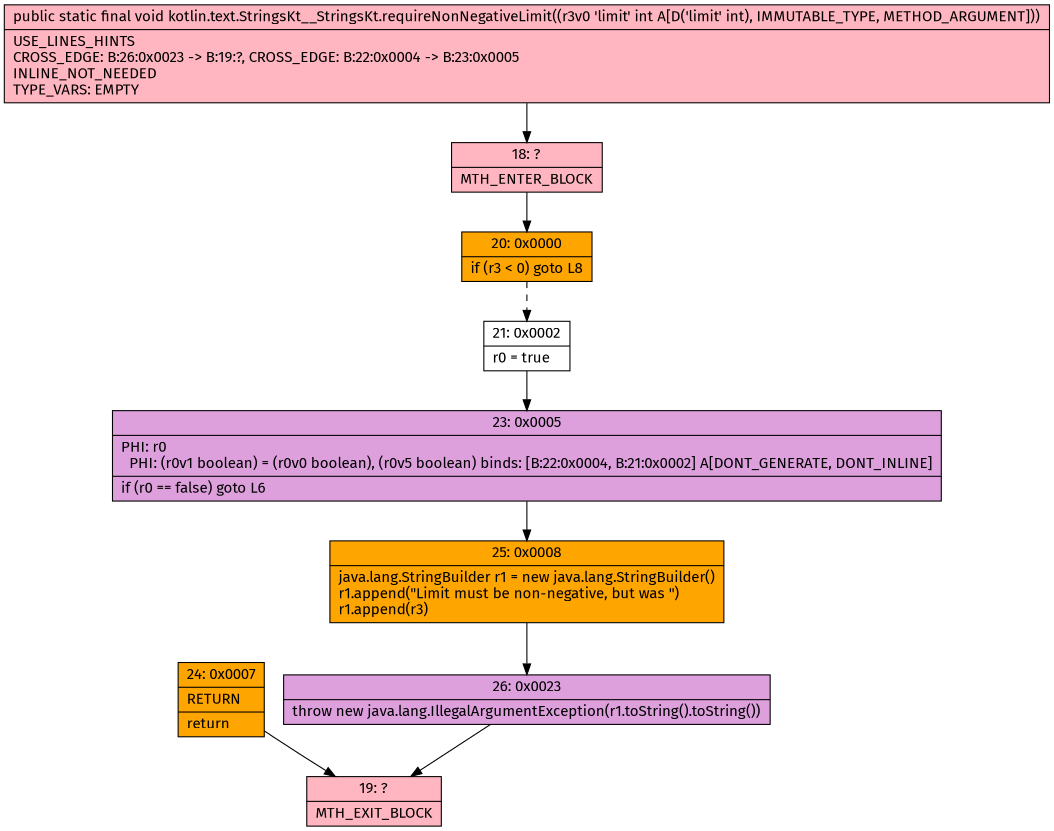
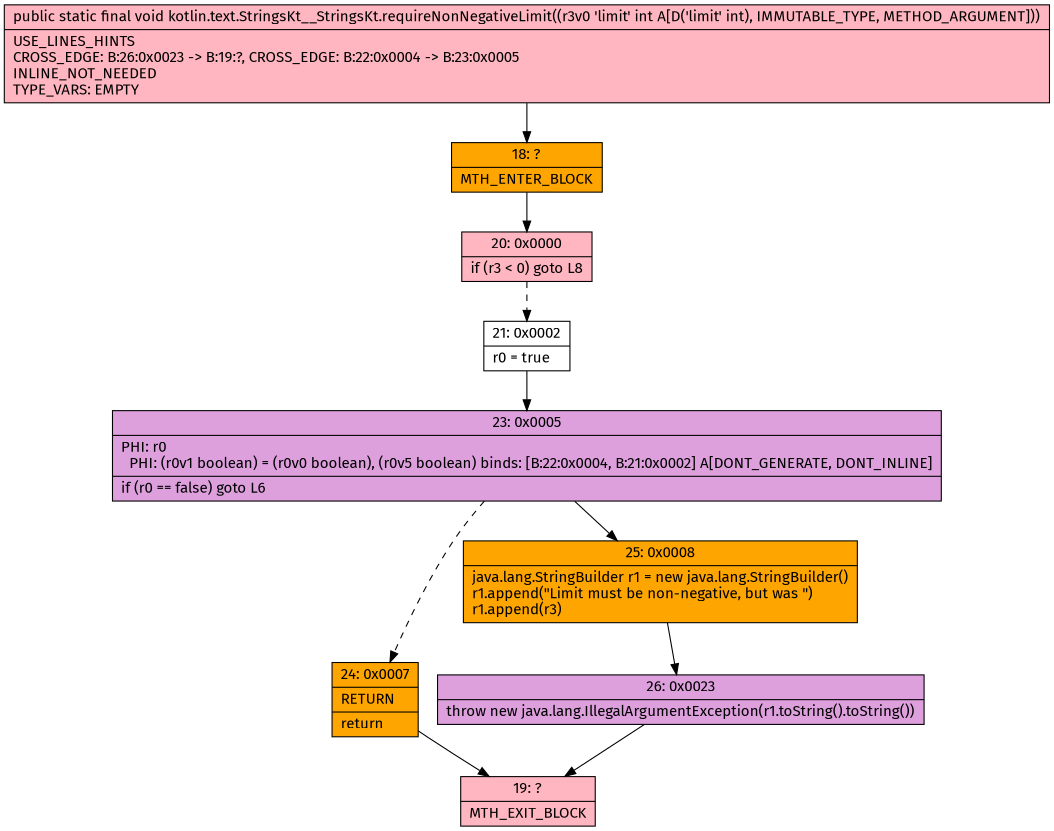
(527, 167) -> (527, 167)
(527, 257) -> (527, 257)
none -> (434, 573)
